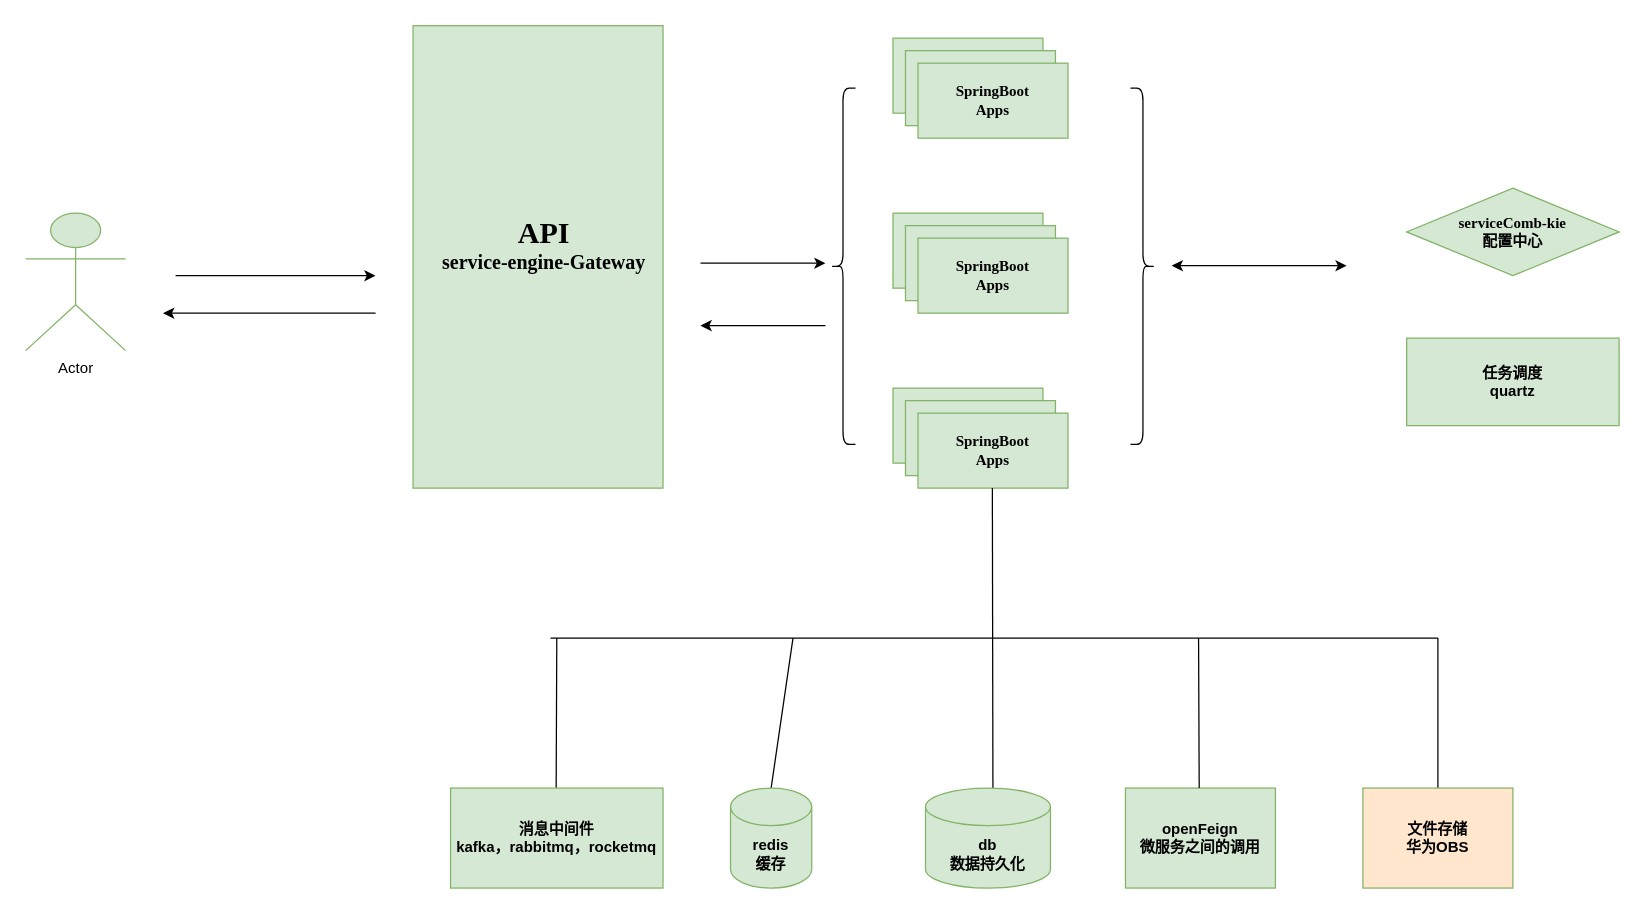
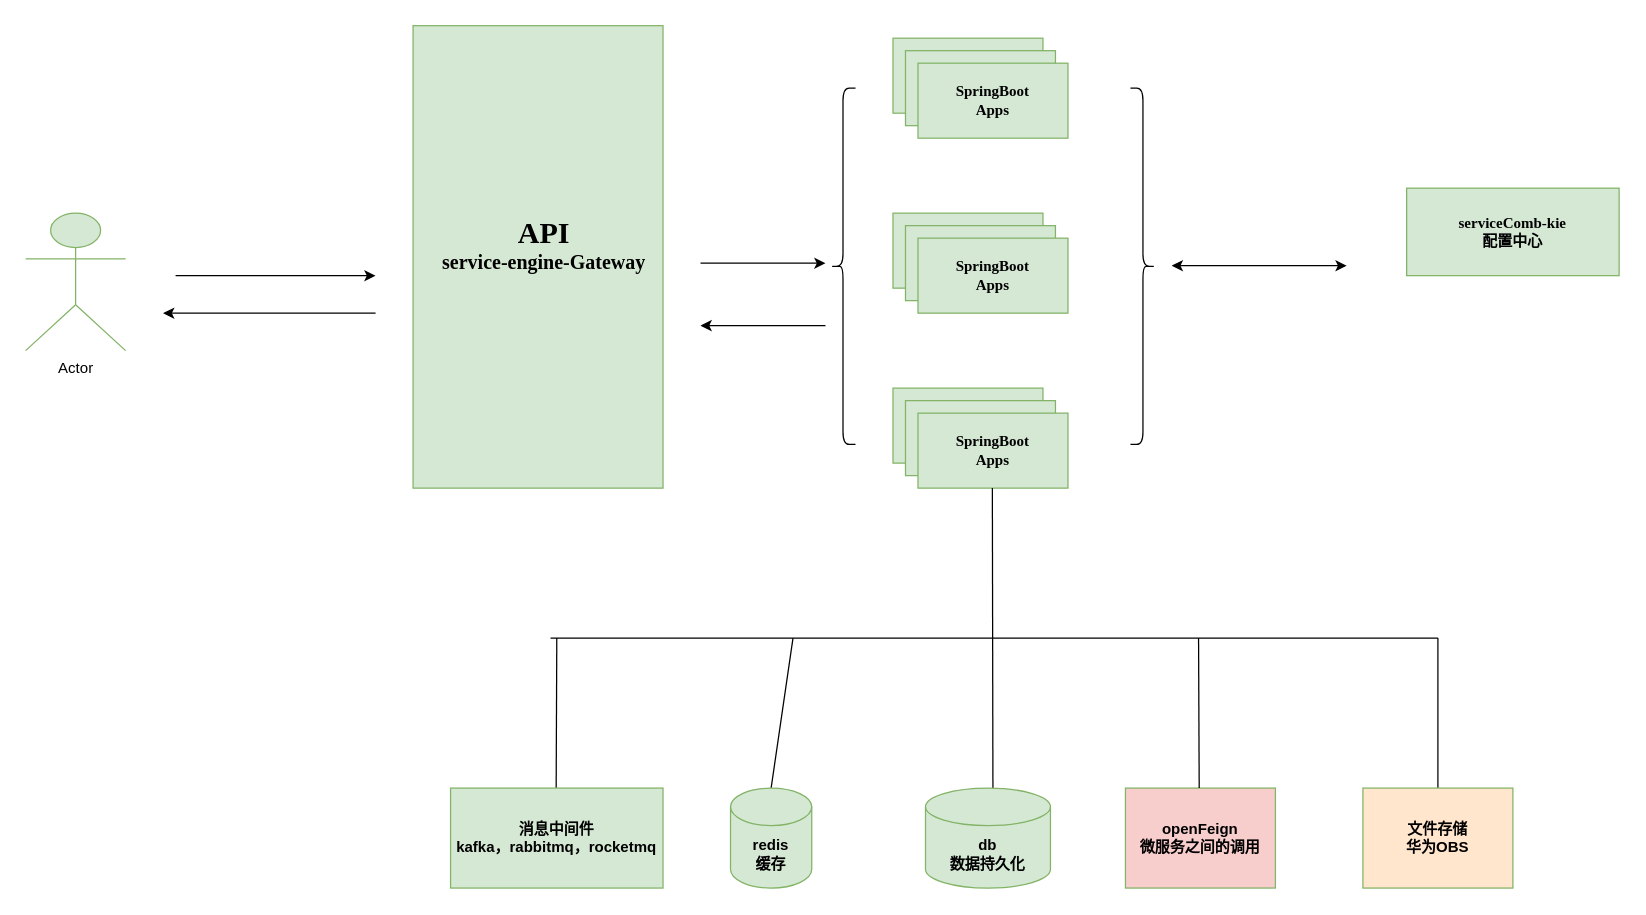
(1513, 232) -> (1513, 232)
(1513, 382) -> none
(1201, 838) -> (1201, 838)
